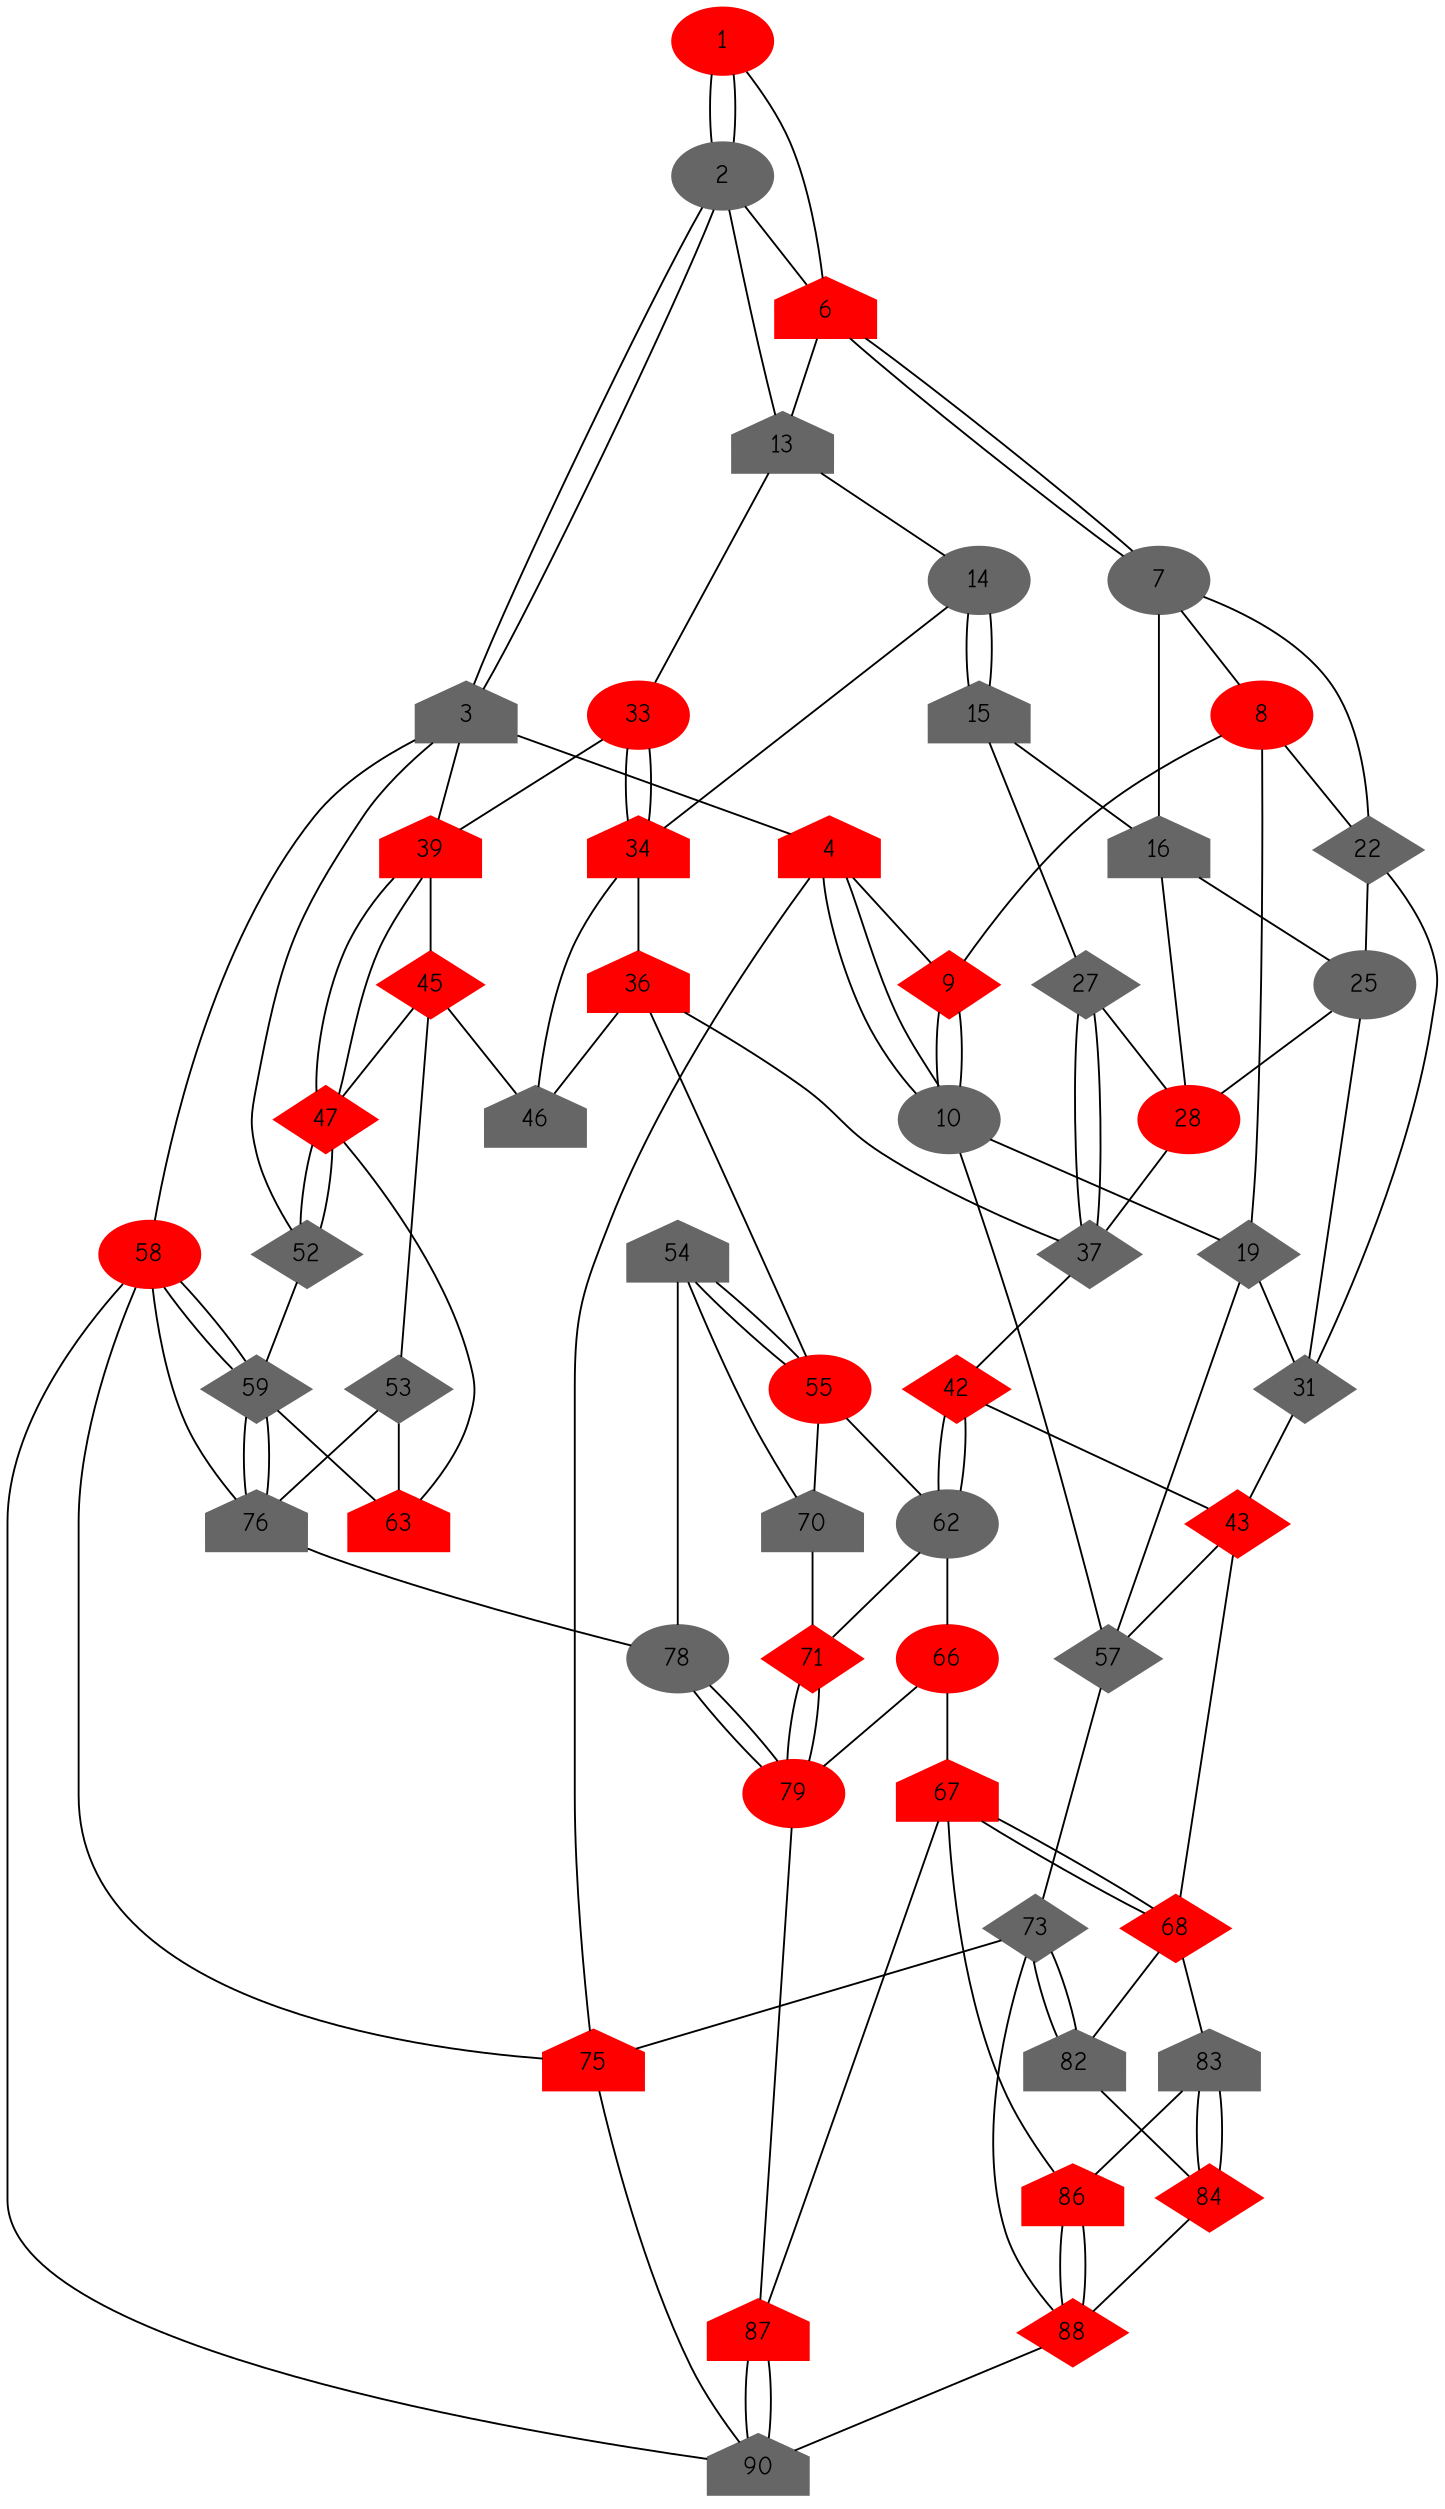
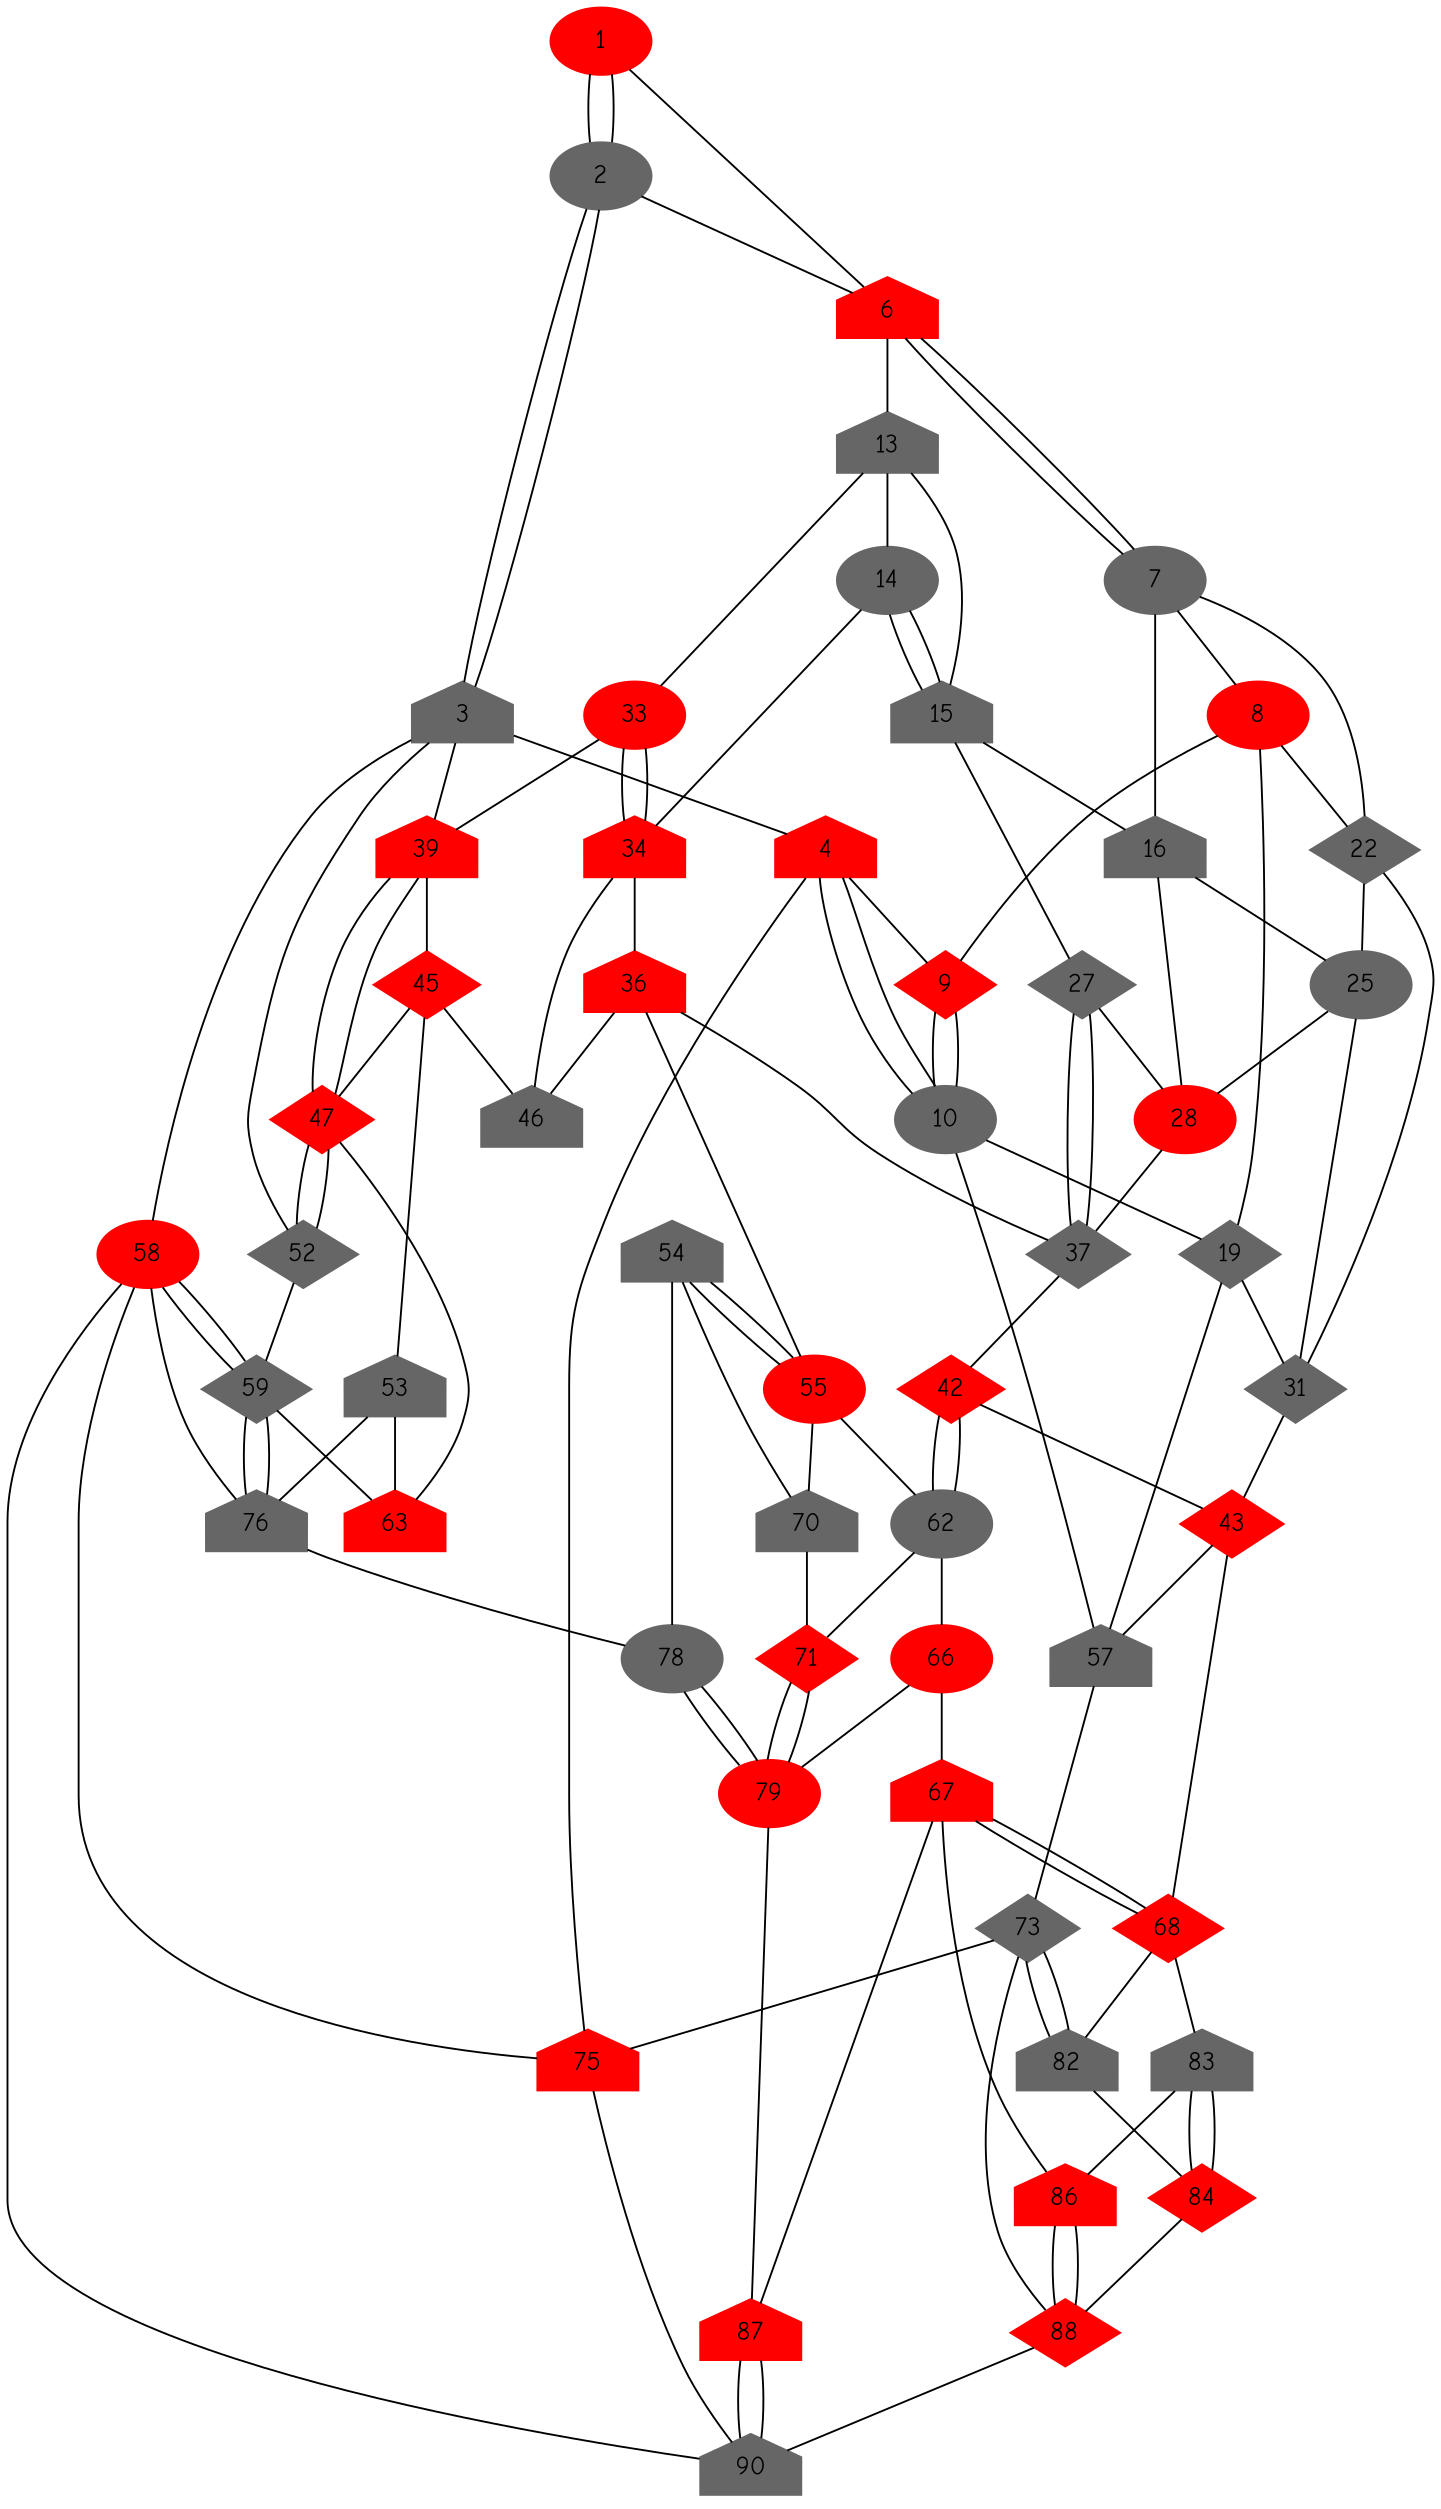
(751, 313) -> (960, 573)
(399, 1389) -> (395, 1389)
(1108, 1659) -> (1101, 1659)
